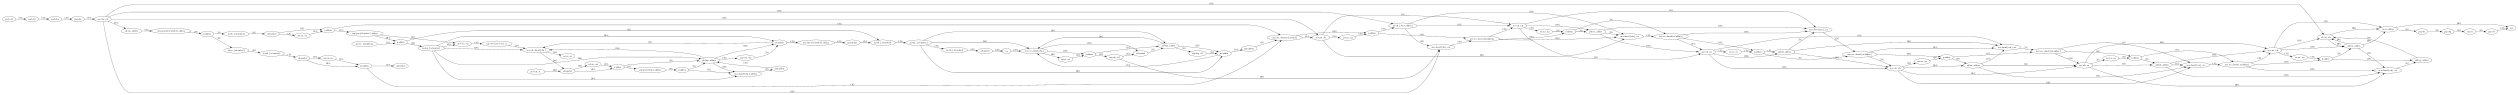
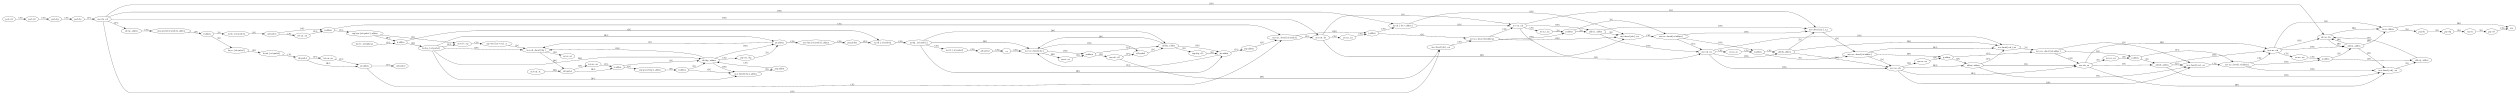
(1415, 39) -> none
